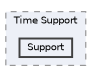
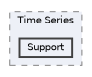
(46, 21) -> (46, 21)
